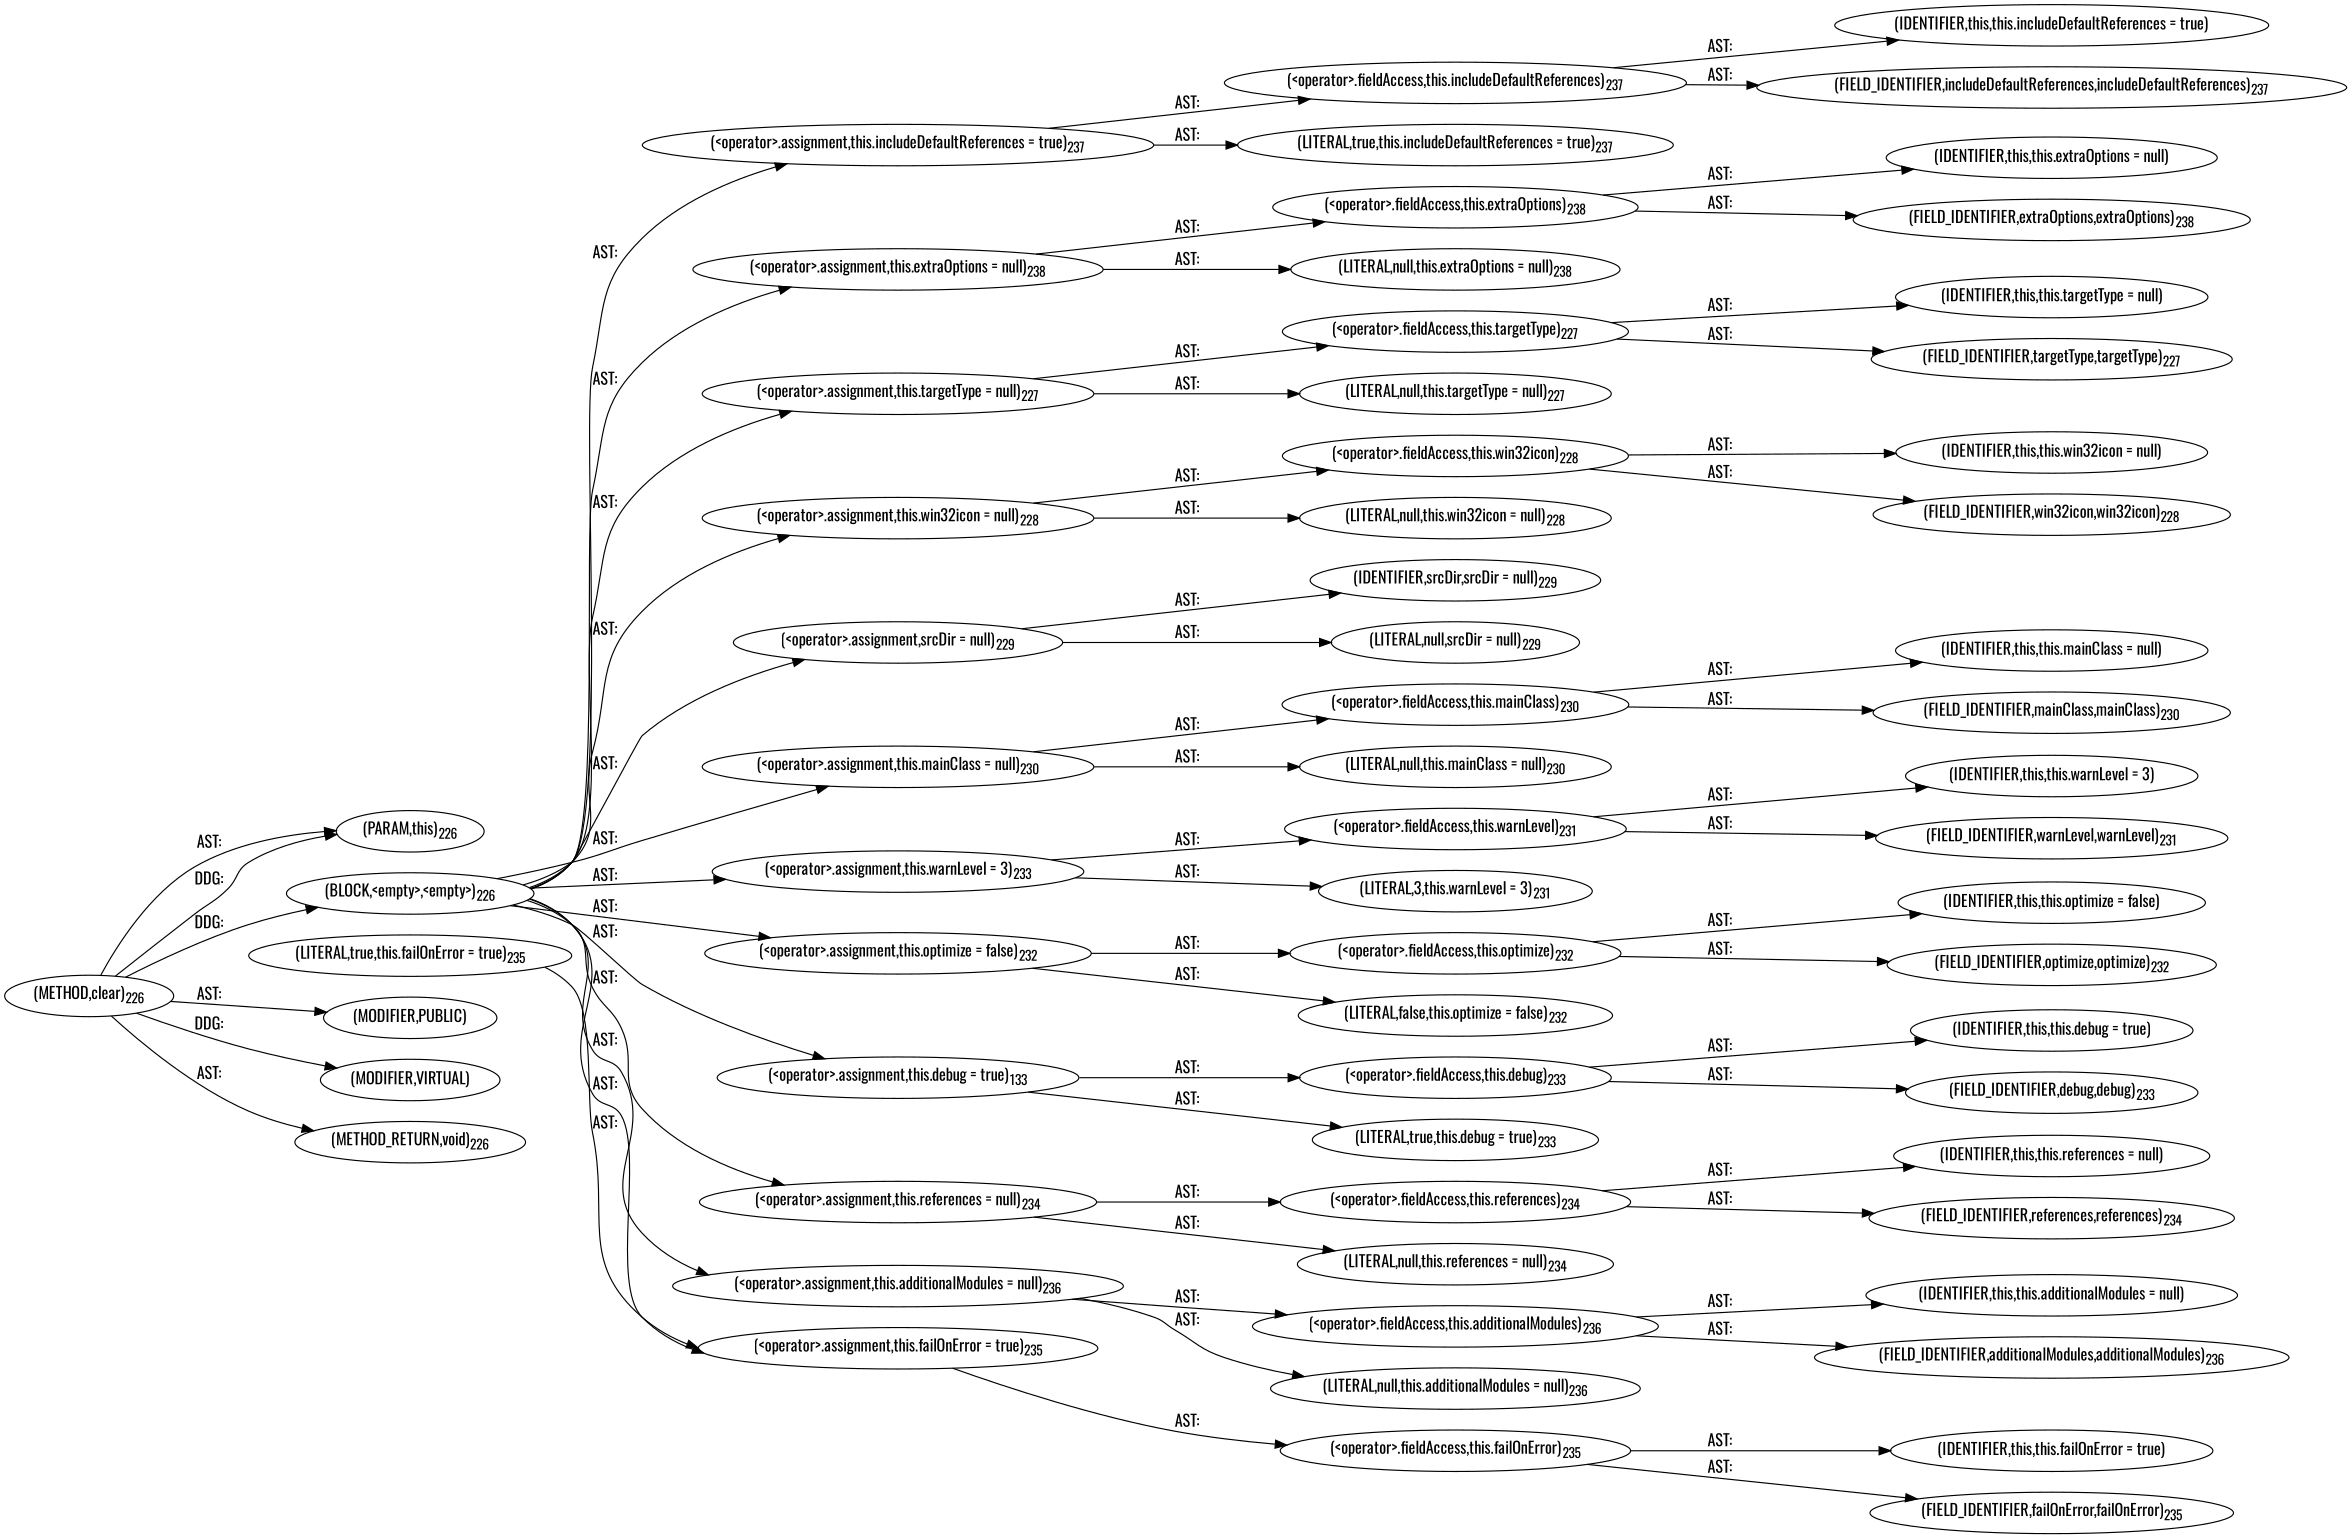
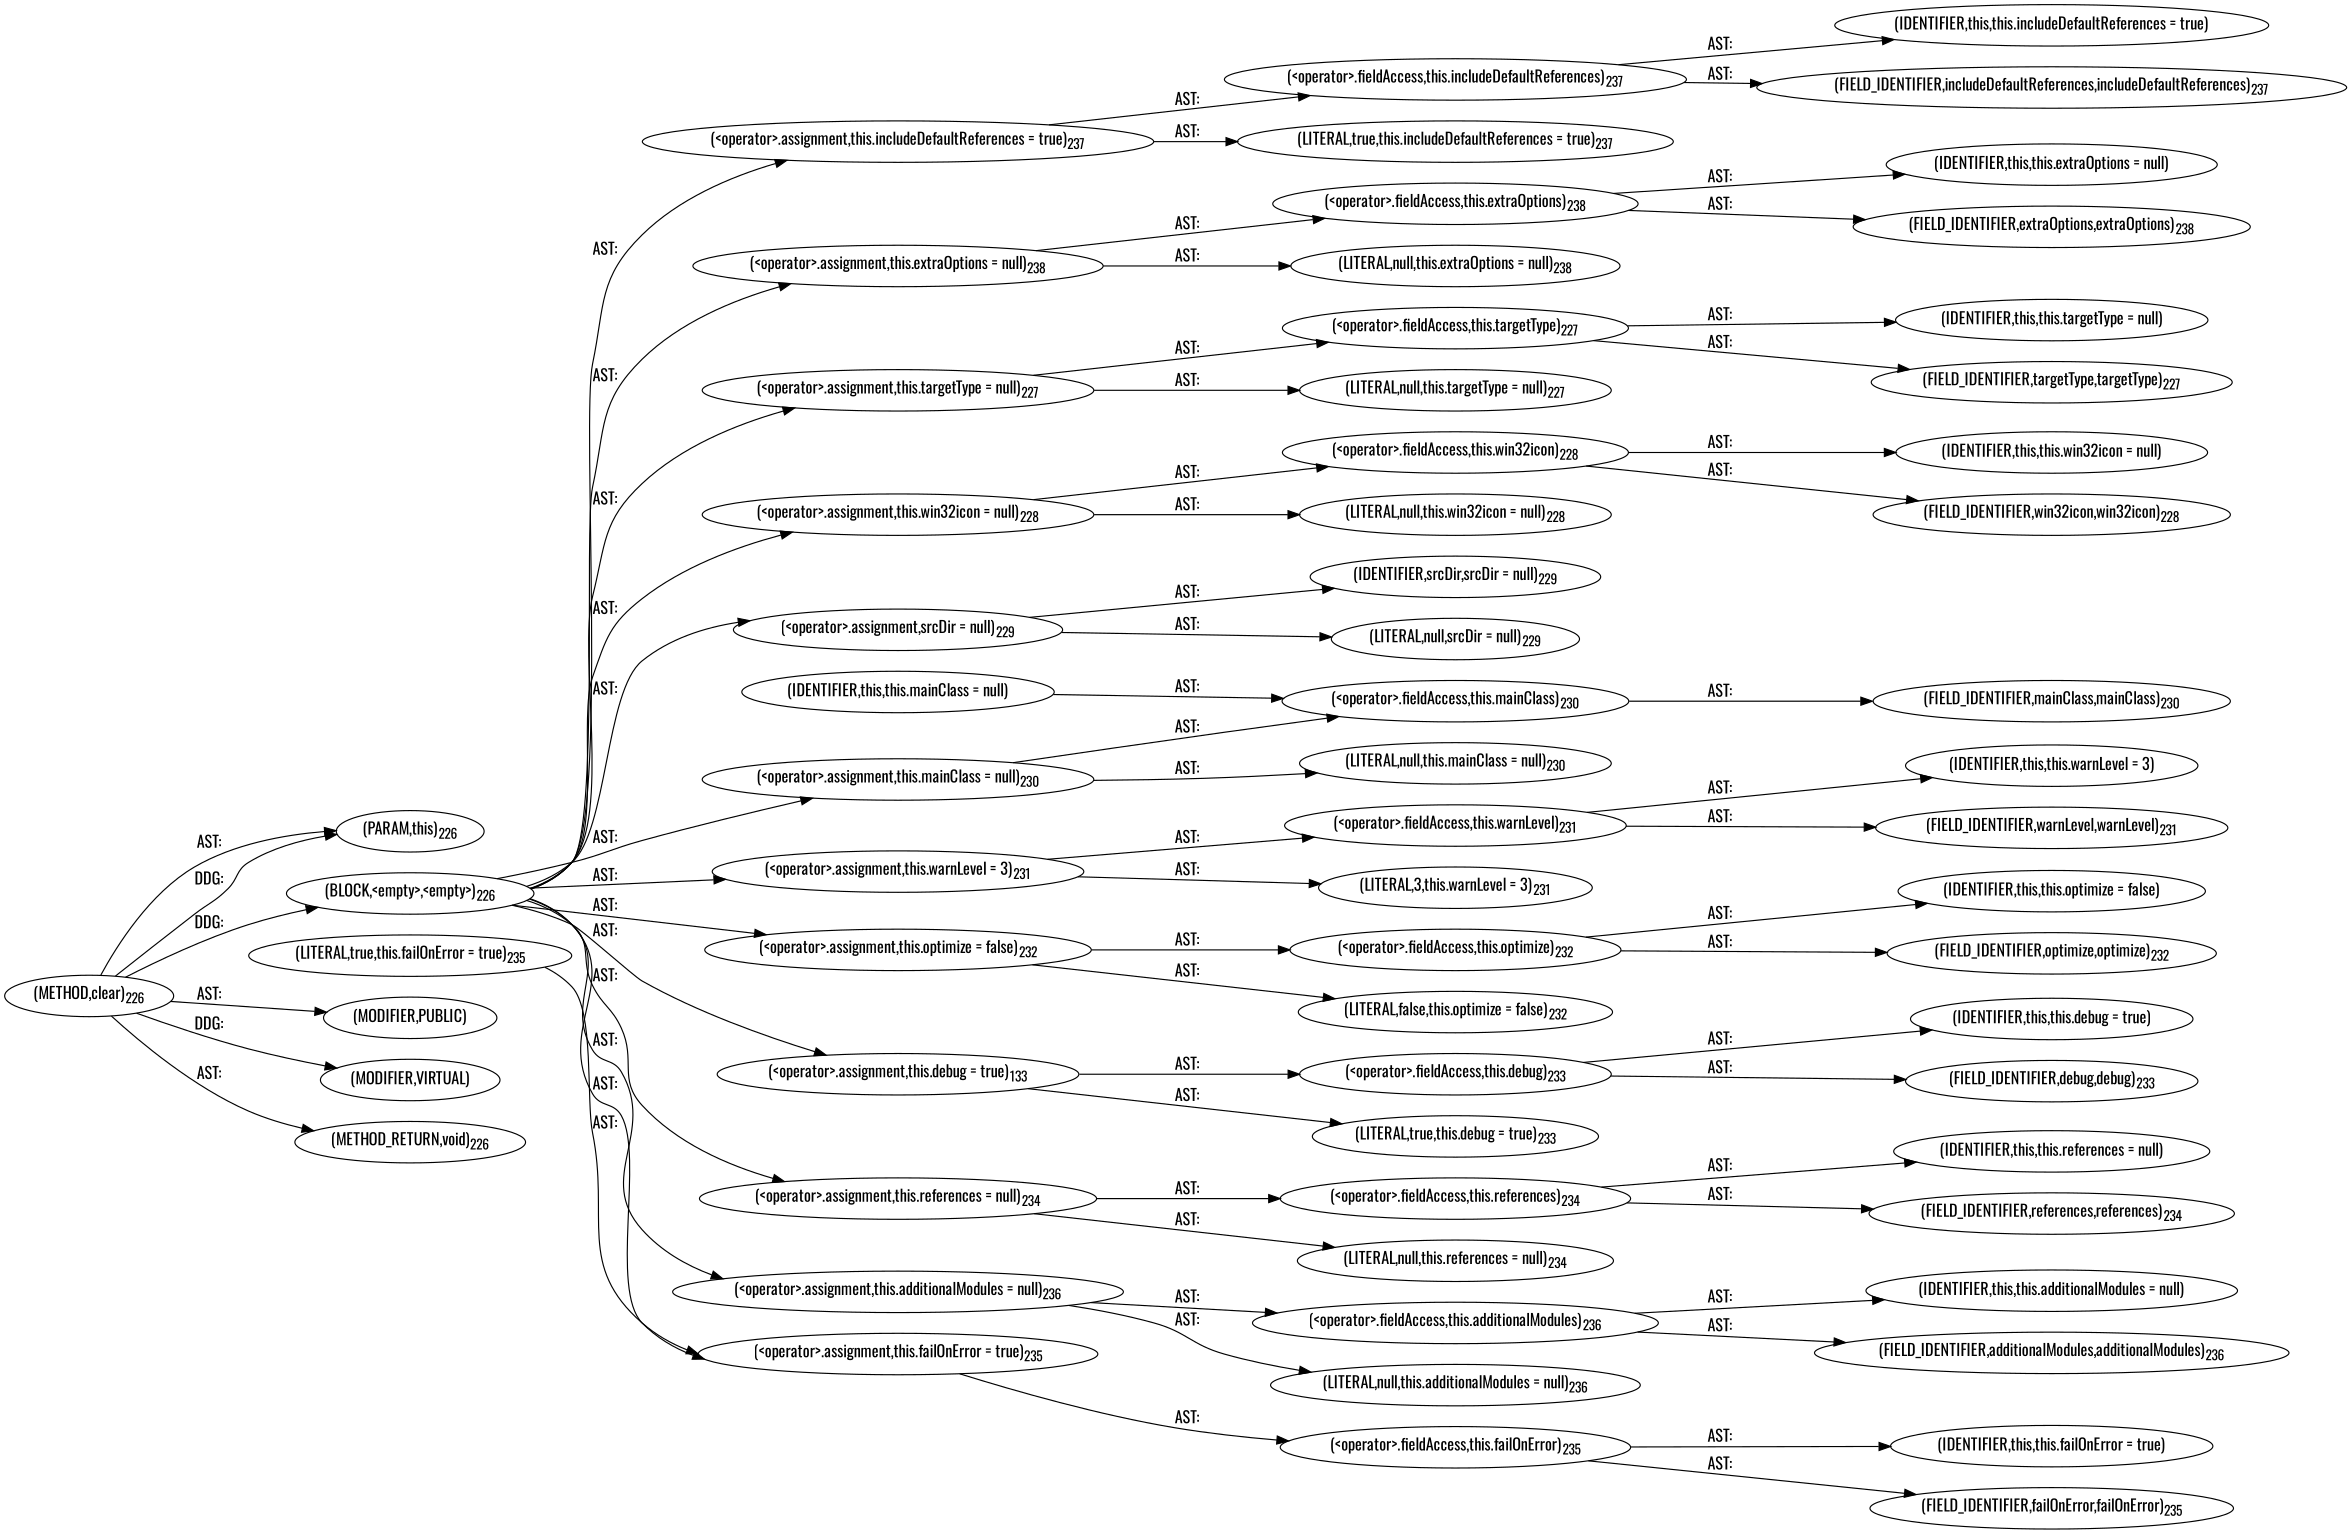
(1752, 678) -> (1162, 696)
(1022, 870) -> (1022, 870)
